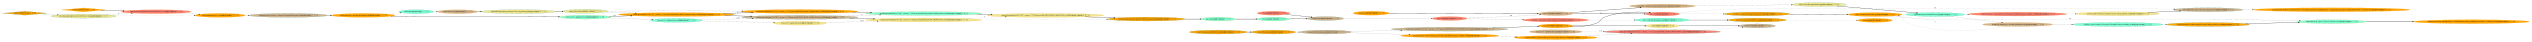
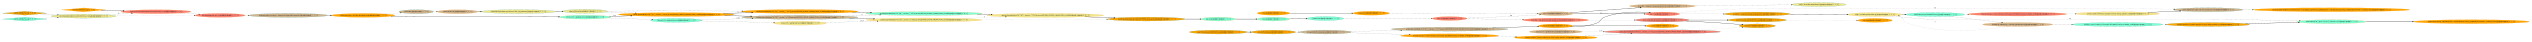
(1877, 9) -> (1903, 15)
(416, 12) -> (416, 12)
(1274, 13) -> (1274, 13)
(1463, 13) -> (1463, 13)
(220, 15) -> (220, 15)
(1875, 15) -> (1875, 15)
(1299, 16) -> (1321, 13)
none -> (25, 19)
(1325, 19) -> (1325, 19)
(1662, 20) -> (1662, 20)
(1662, 26) -> (1662, 26)
(1708, 26) -> (1714, 23)
(1757, 26) -> (1757, 26)
